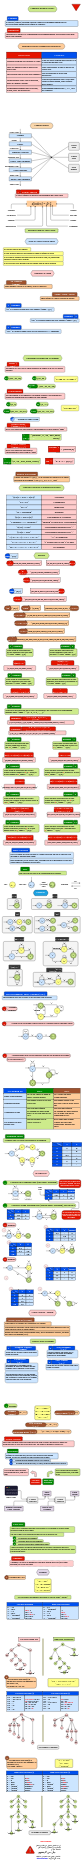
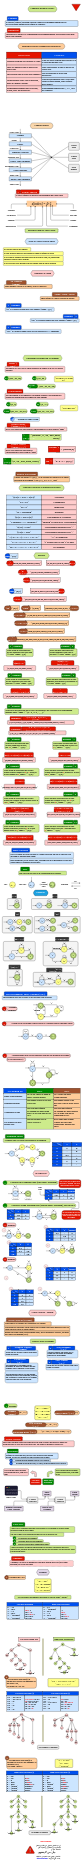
(66, 378) -> (64, 378)
(70, 407) -> (69, 407)
